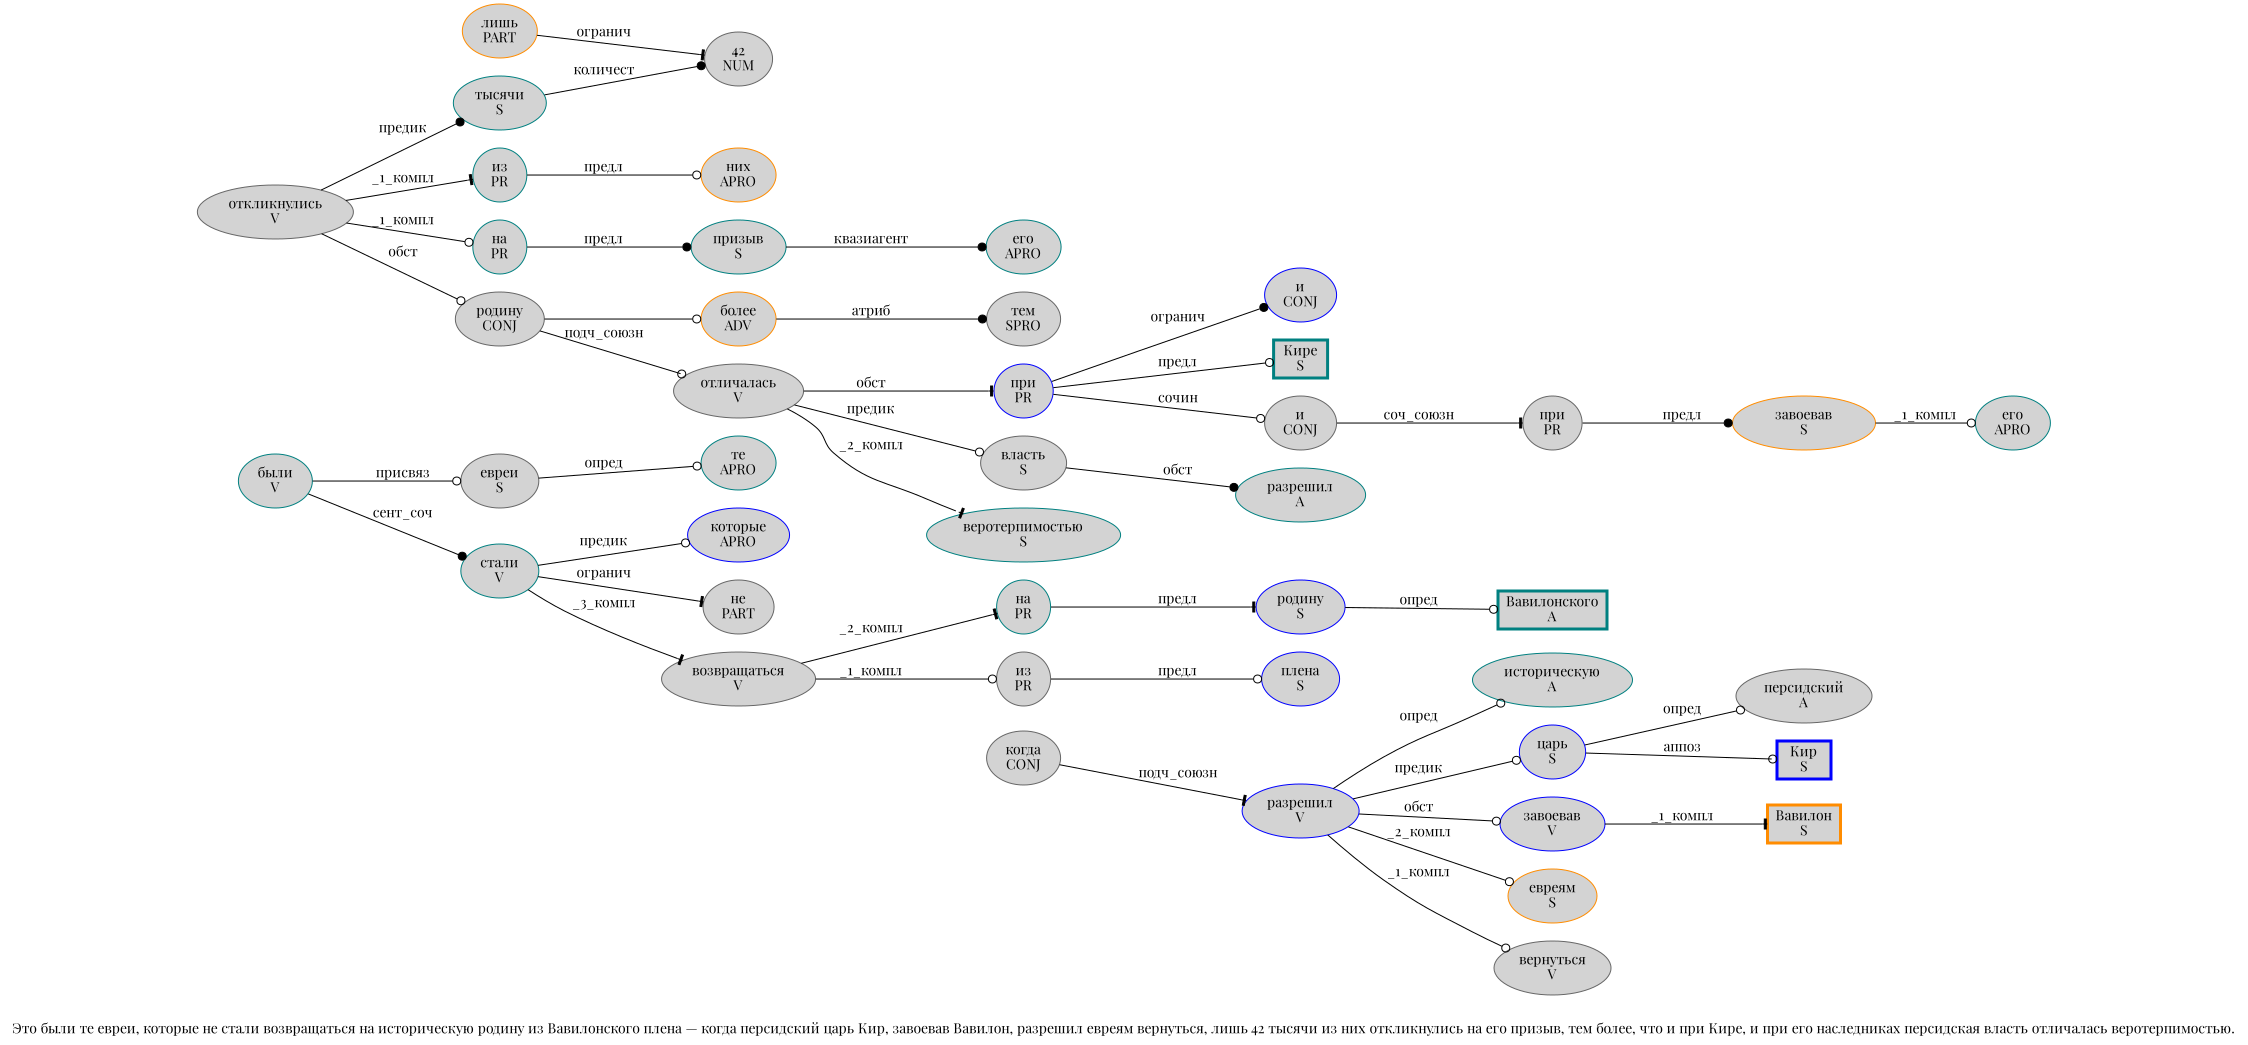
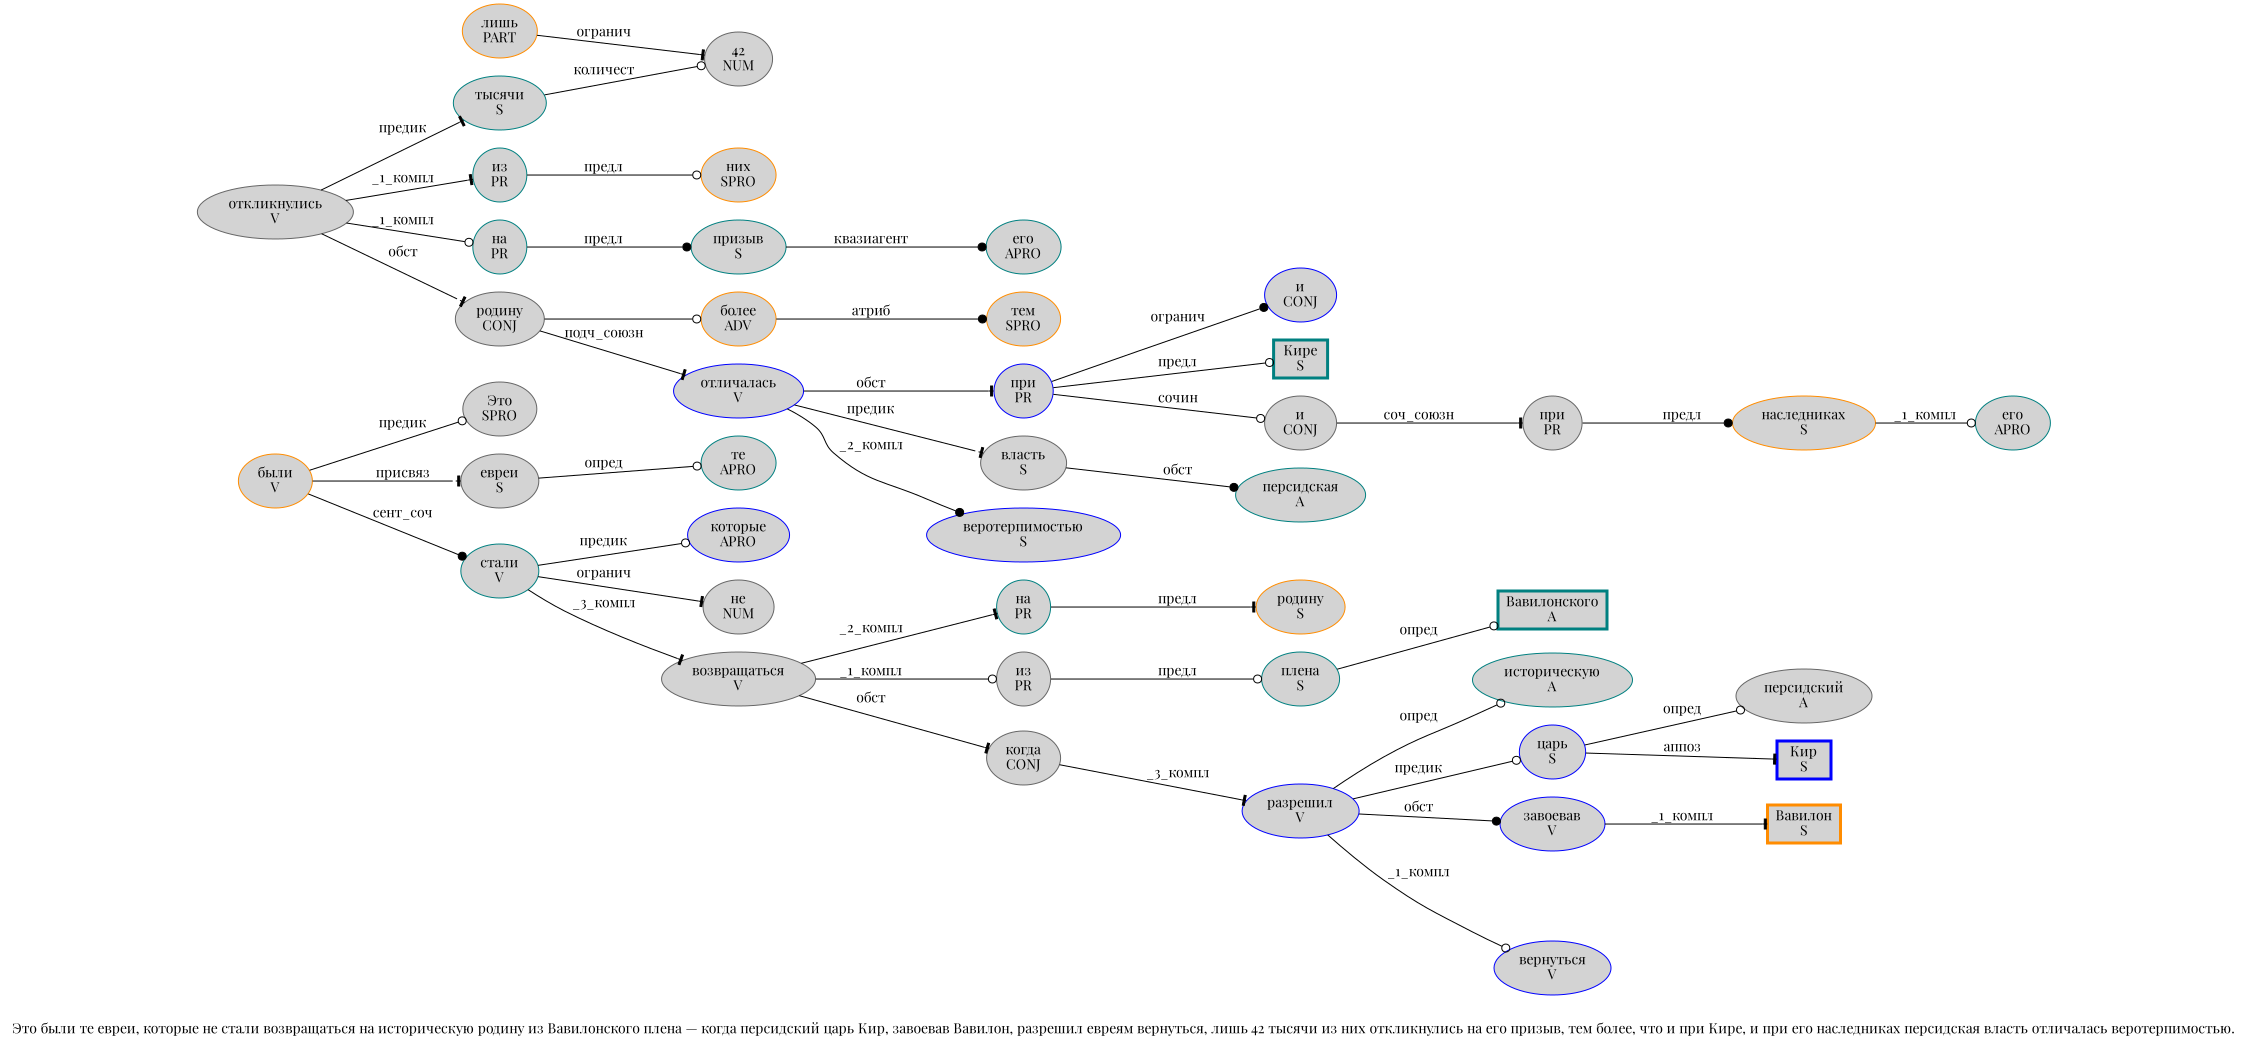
(621, 81) -> (621, 81)
(390, 156) -> (390, 156)
(739, 175) -> (739, 175)
(389, 266) -> (389, 266)
(1024, 319) -> (1024, 319)
(610, 352) -> (610, 352)
(739, 391) -> (739, 391)
none -> (500, 409)
(1804, 423) -> (1804, 423)
(885, 428) -> (885, 428)
(862, 473) -> (862, 473)
(275, 481) -> (275, 481)
(383, 481) -> (383, 481)
(1301, 495) -> (1301, 495)
(1024, 535) -> (1024, 535)
(739, 607) -> (739, 607)
(1301, 607) -> (1301, 607)
(1417, 608) -> (1414, 648)
(1301, 679) -> (1301, 679)
none -> (892, 721)
(1679, 756) -> (1679, 756)
(1178, 774) -> (1178, 774)
(1426, 817) -> (1426, 817)
(1552, 896) -> none
(1552, 968) -> (1552, 968)
